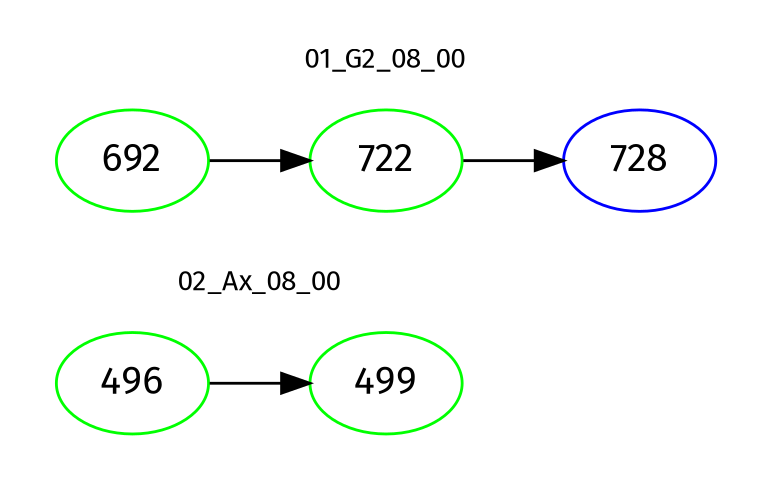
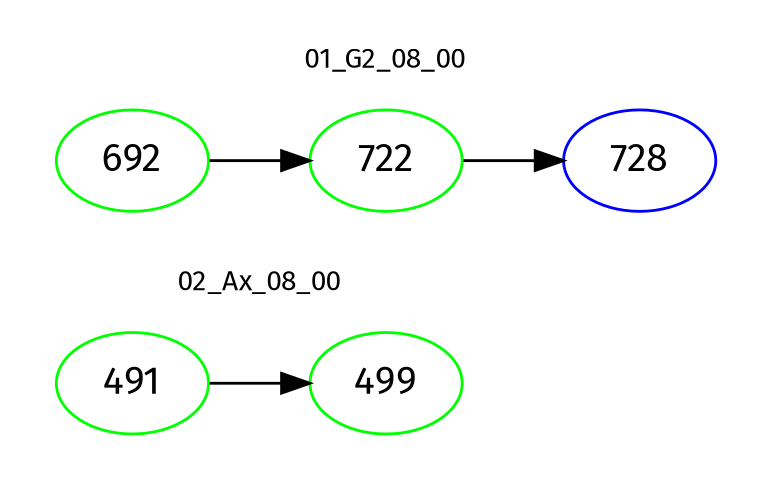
(132, 383) -> (132, 383)
